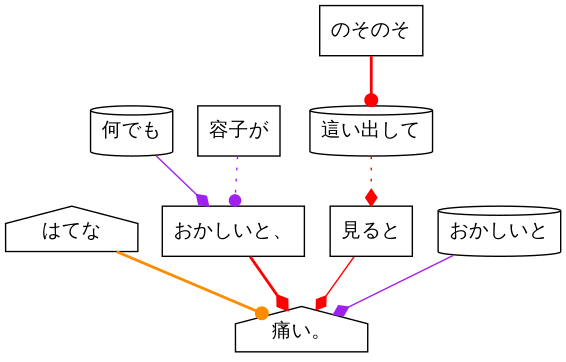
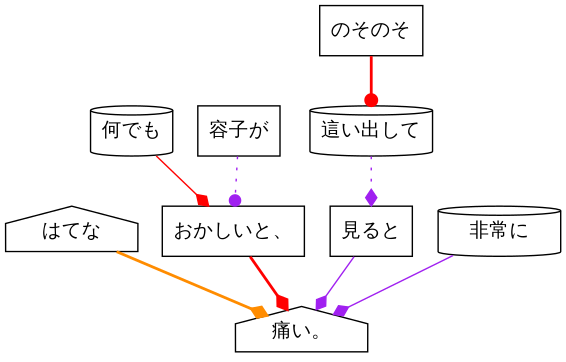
(371, 173) -> (371, 173)
(176, 175) -> (176, 175)
(499, 231) -> (499, 231)
(340, 276) -> (340, 276)
(187, 281) -> (187, 281)
